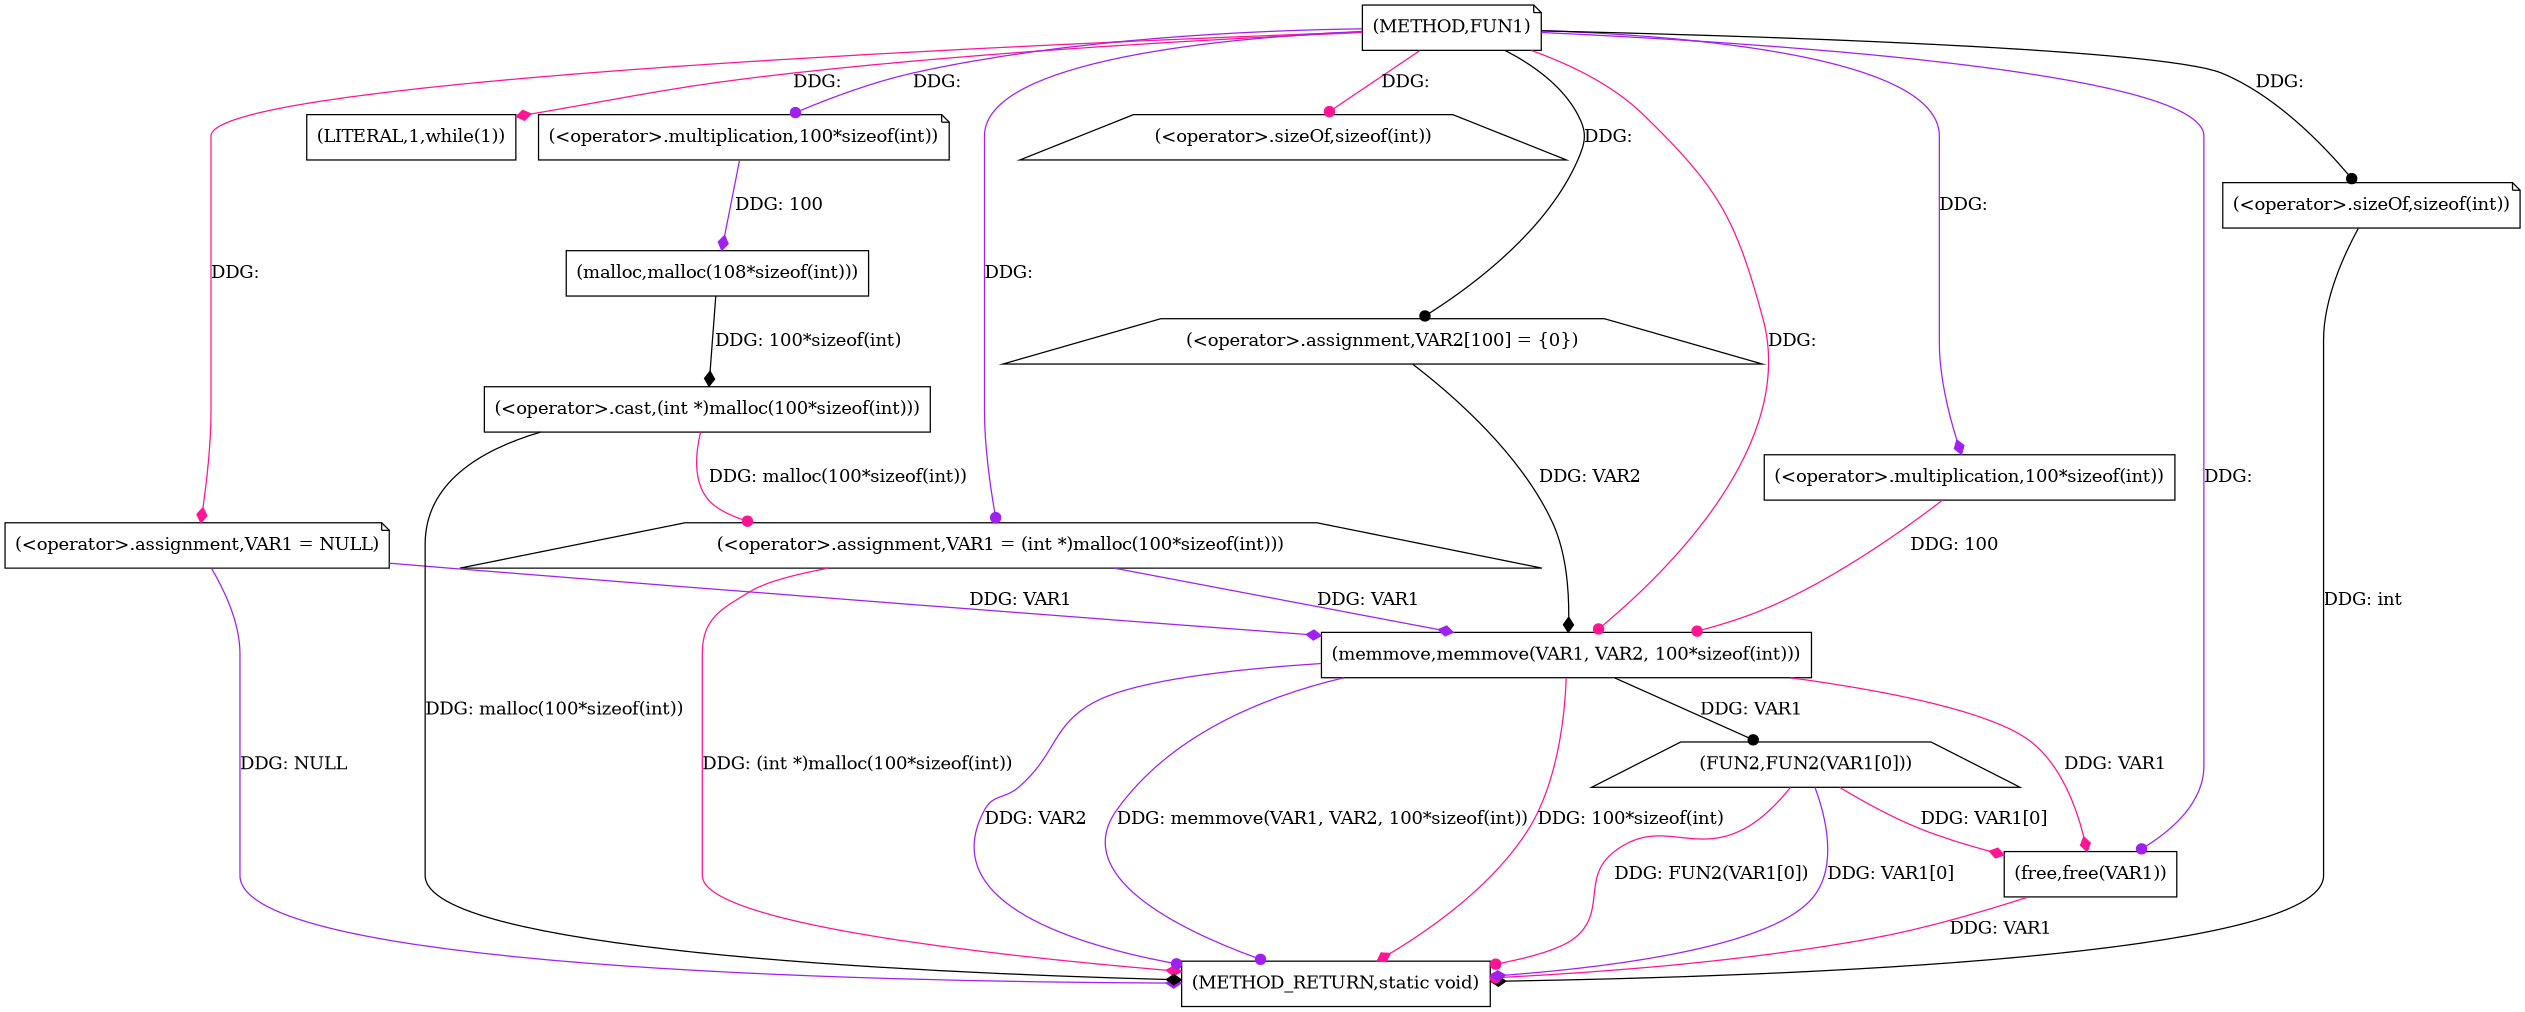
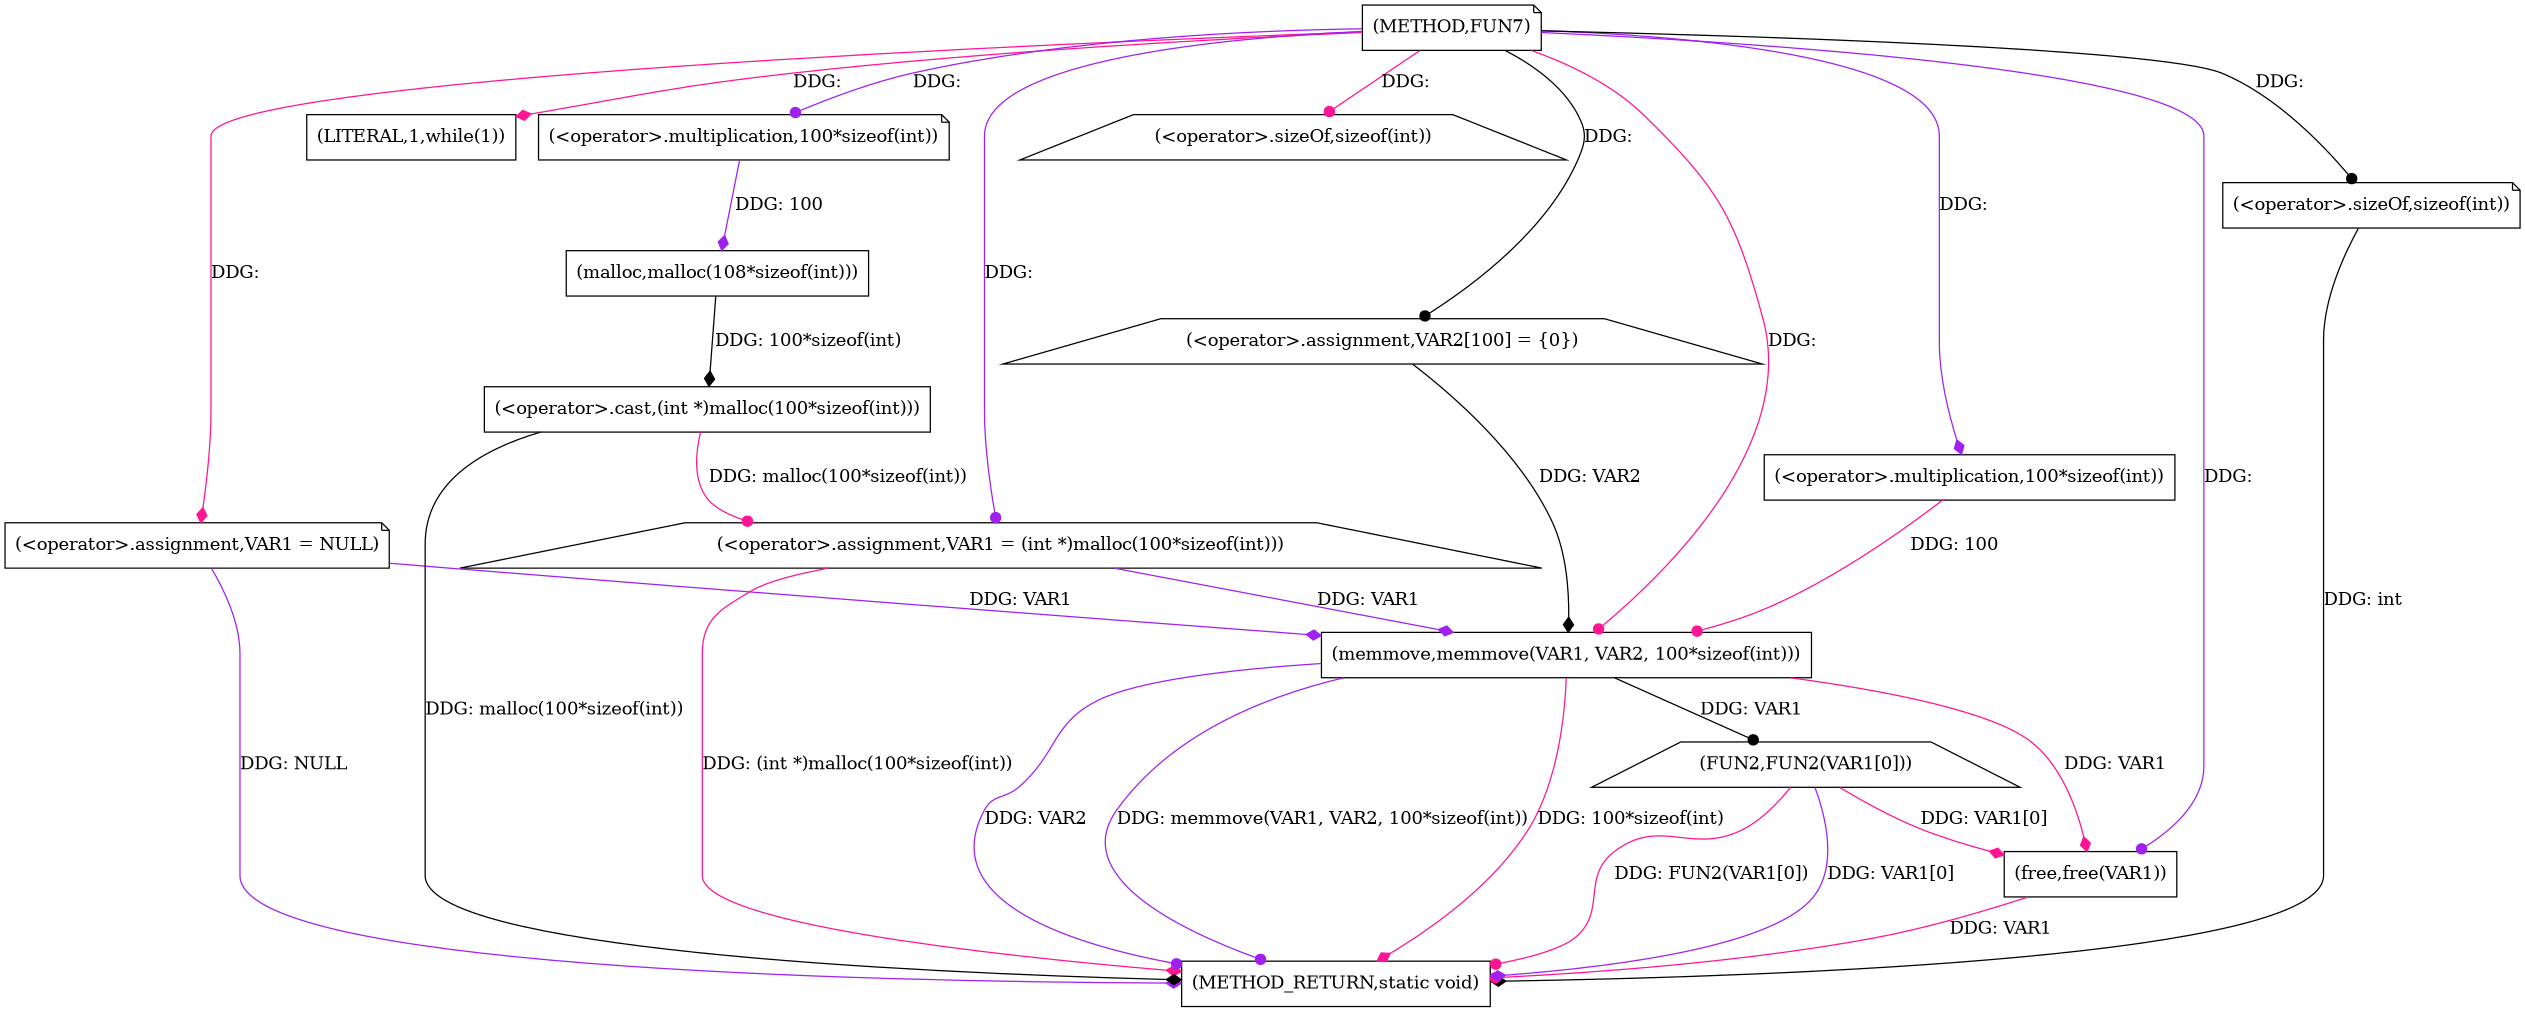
(1452, 28) -> (1452, 28)
